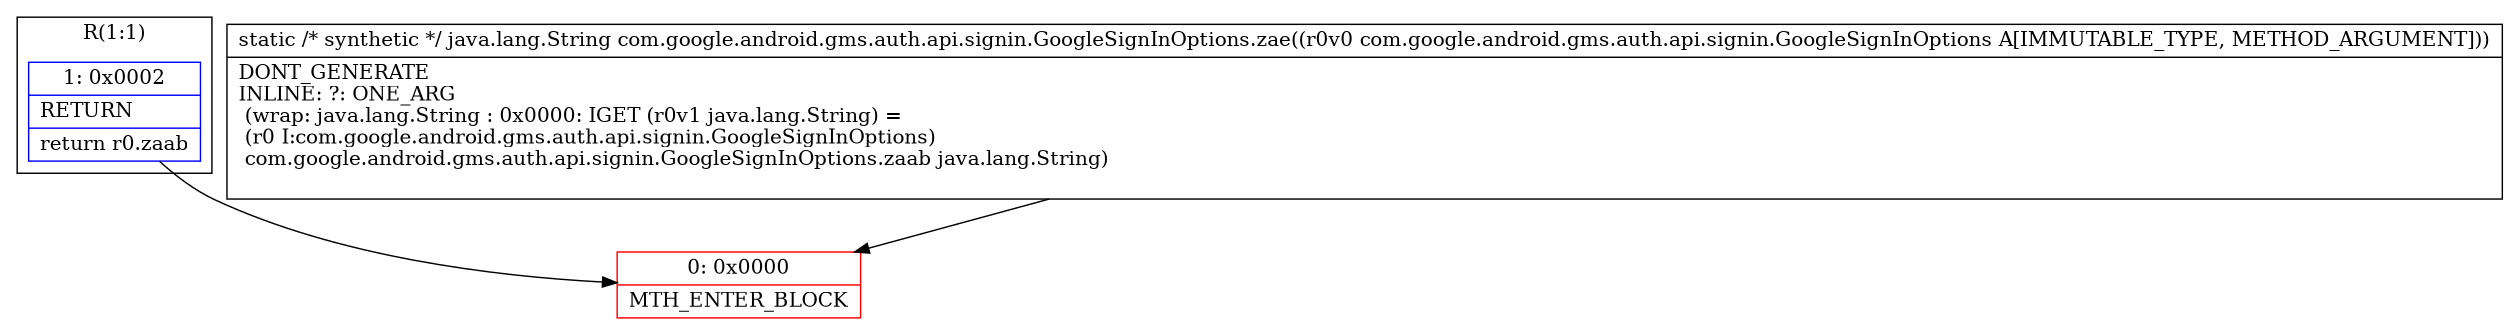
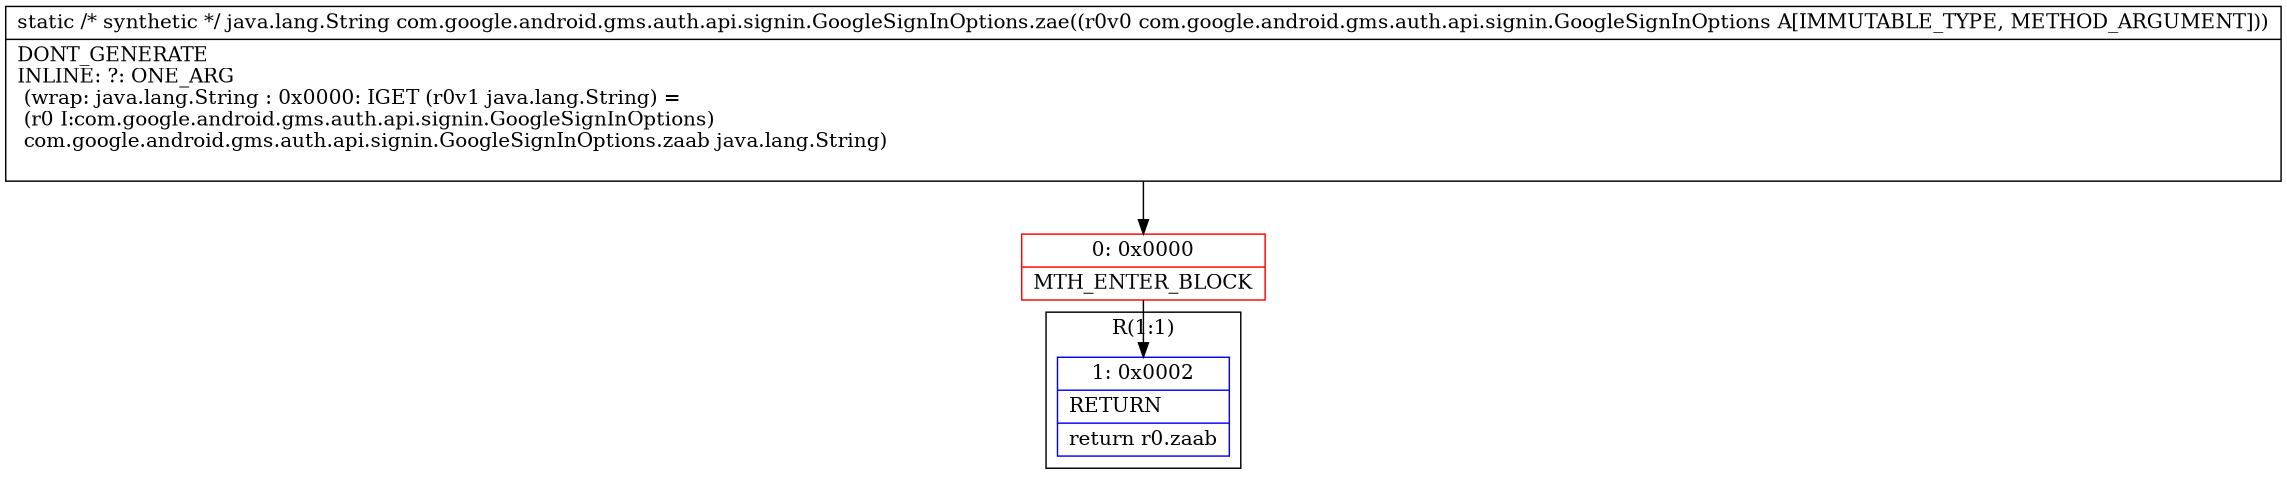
(372, 251) -> (1143, 321)
